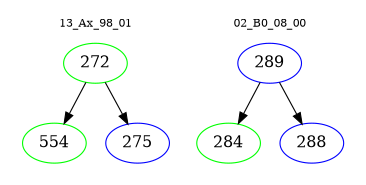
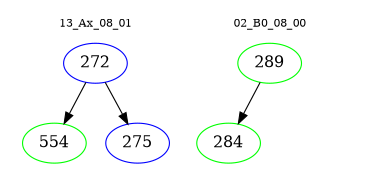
(96, 24) -> (96, 24)
(95, 63) -> (95, 63)
(270, 63) -> (270, 63)
(312, 143) -> none
